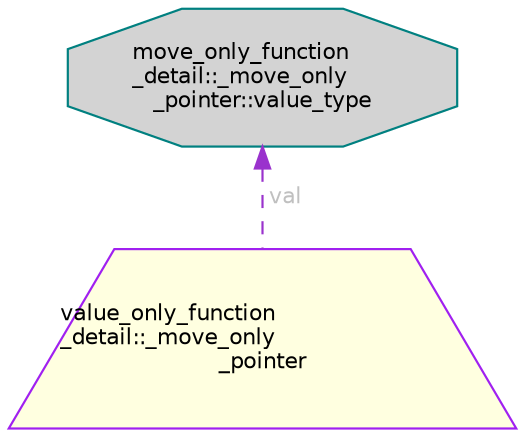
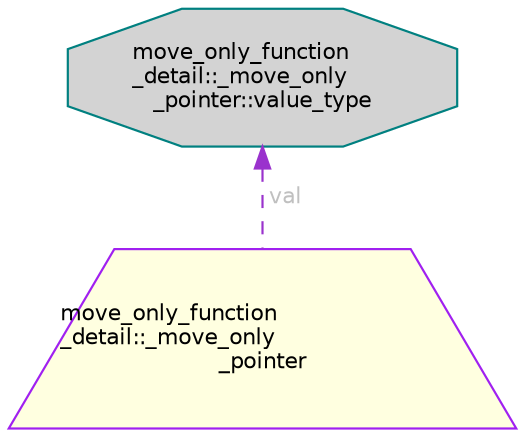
(262, 339) -> (262, 339)
